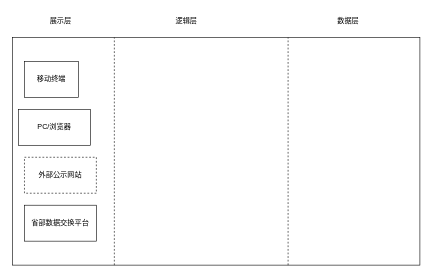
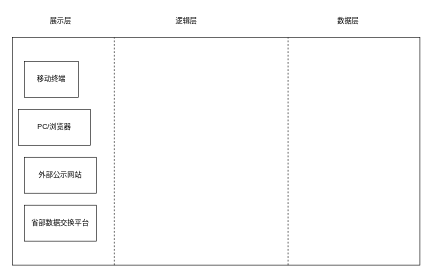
(60, 176) -> (60, 176)
